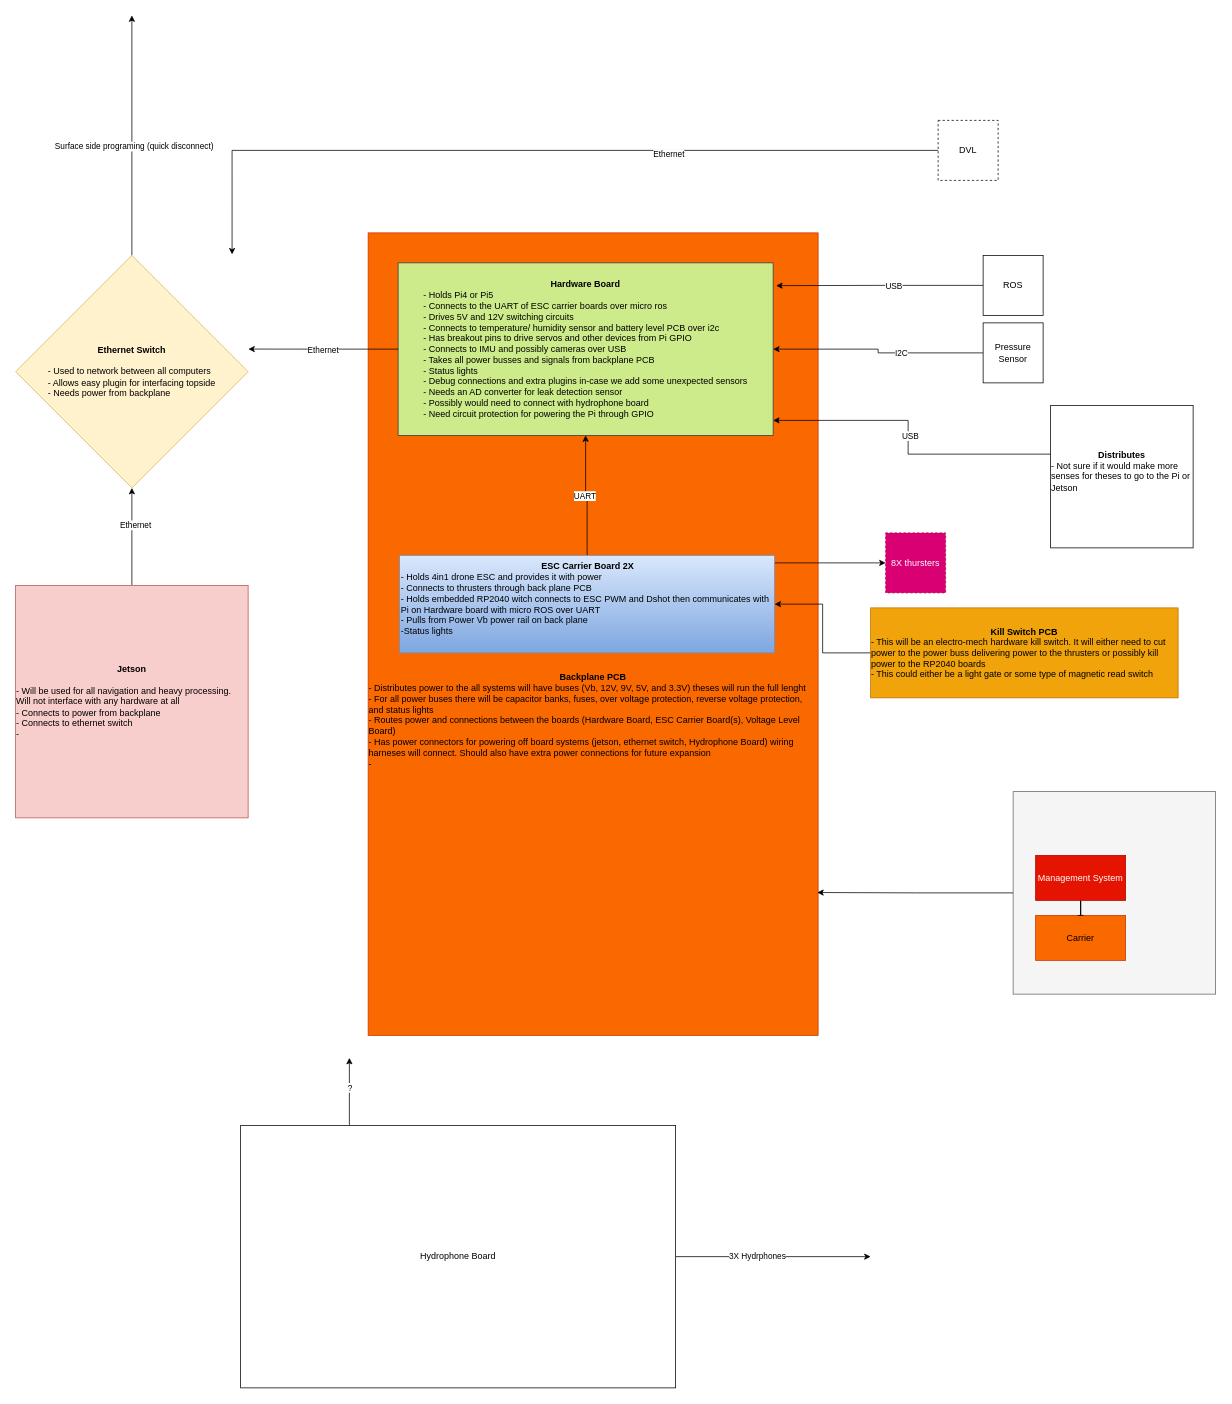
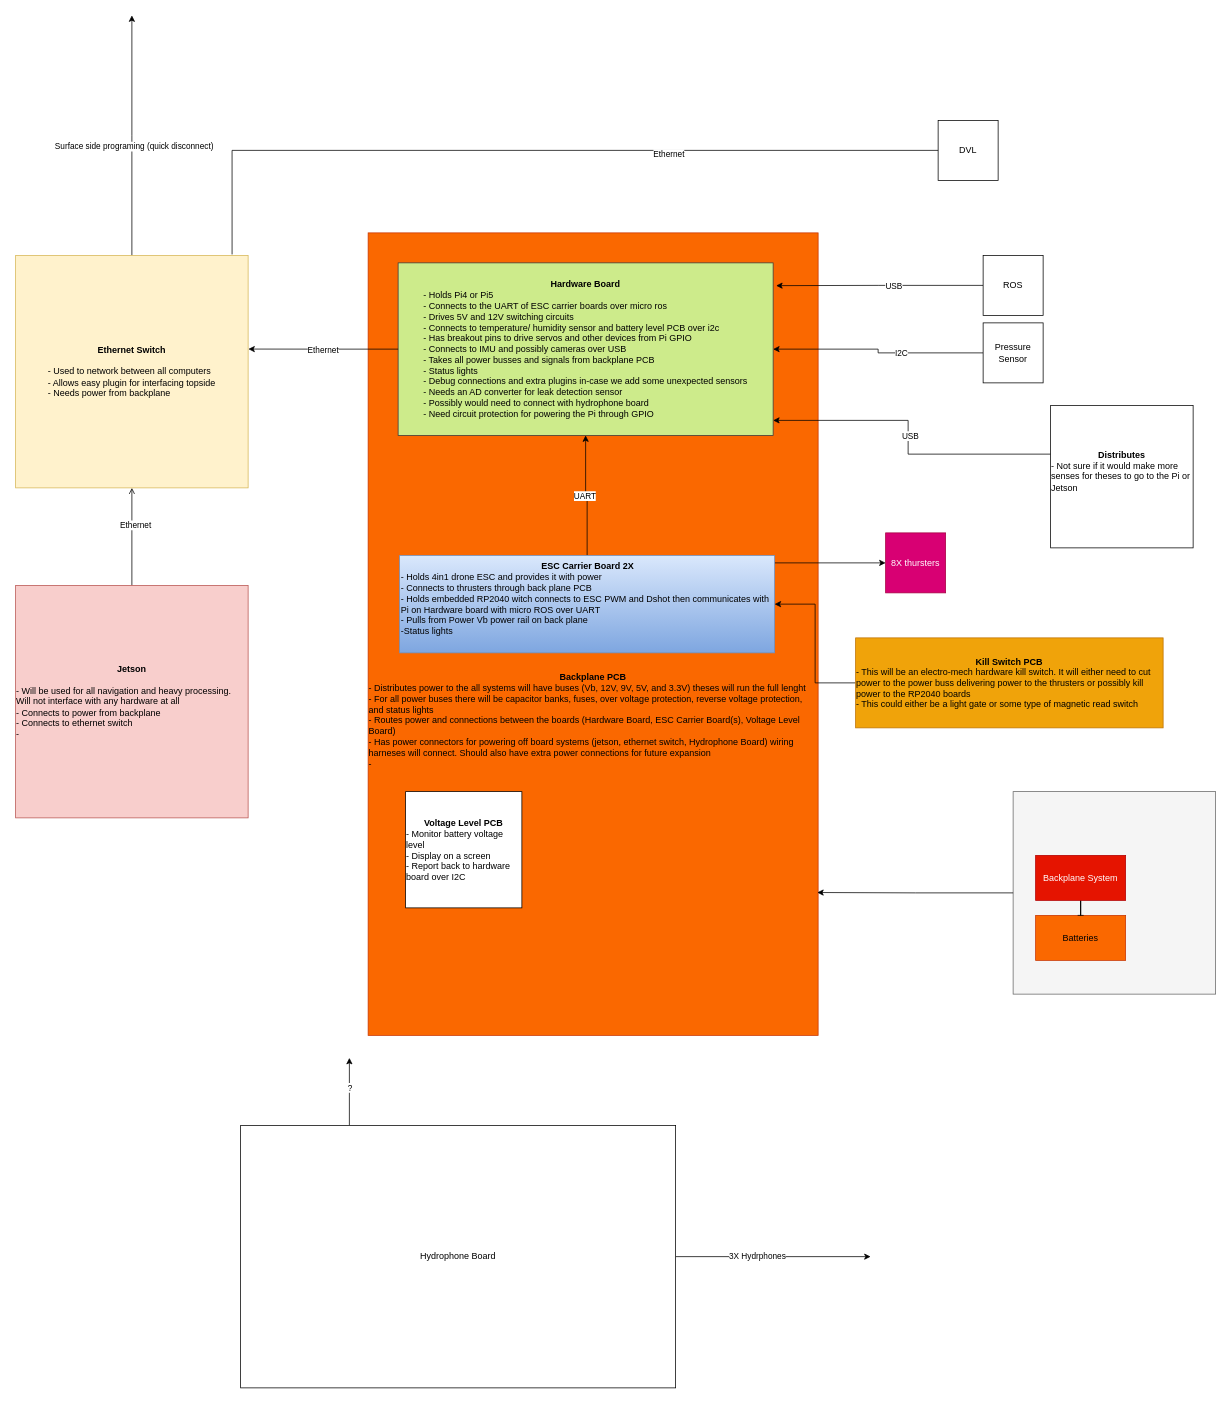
(968, 150) -> (968, 150)
(232, 248) -> (232, 250)
(132, 372) -> (132, 372)
(132, 494) -> (132, 493)
(915, 563) -> (915, 563)
(1024, 653) -> (1009, 683)
none -> (464, 850)
(1080, 878) -> (1080, 878)
(1080, 938) -> (1080, 938)
